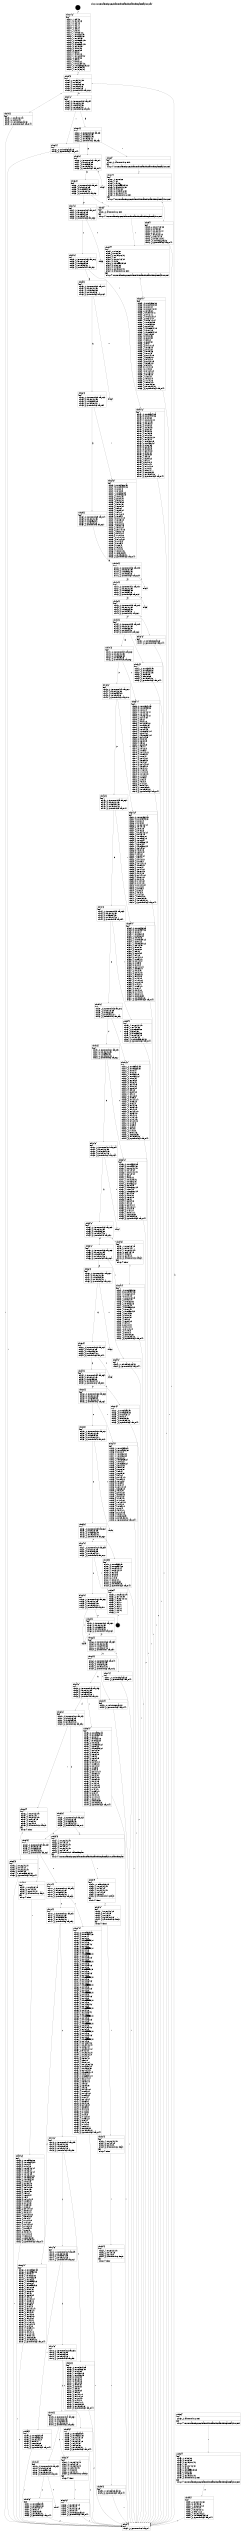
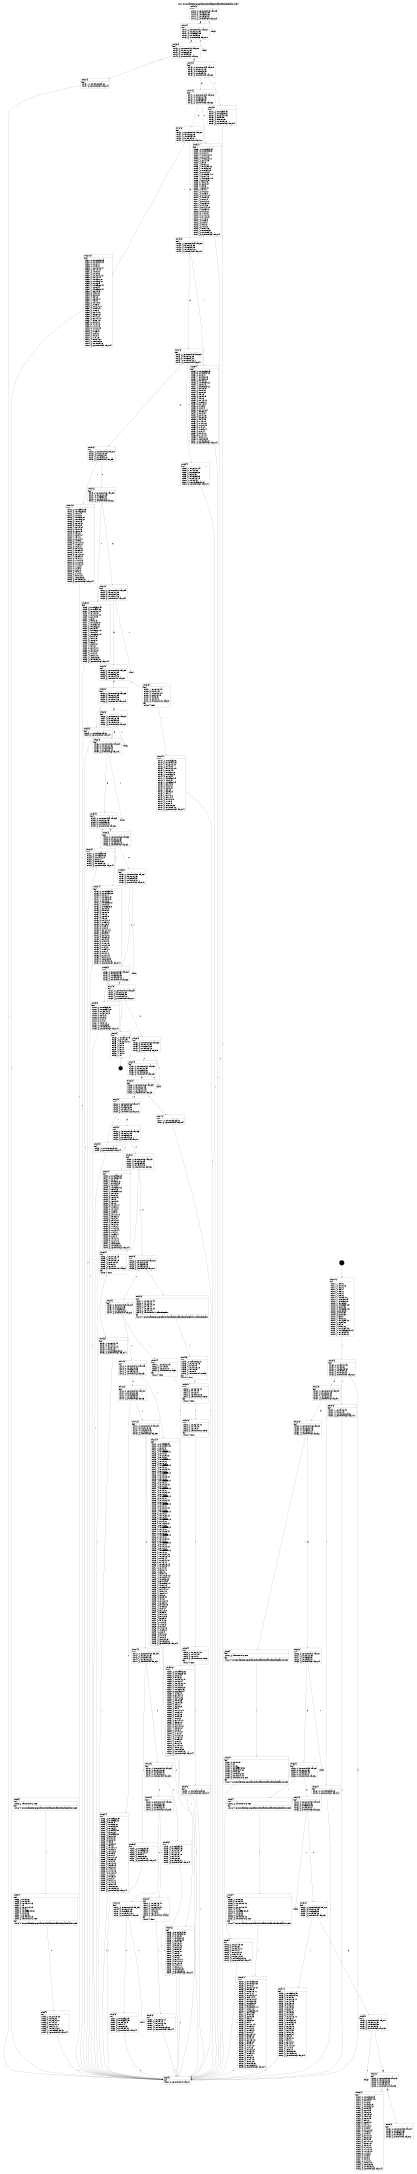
(99, 547) -> none
